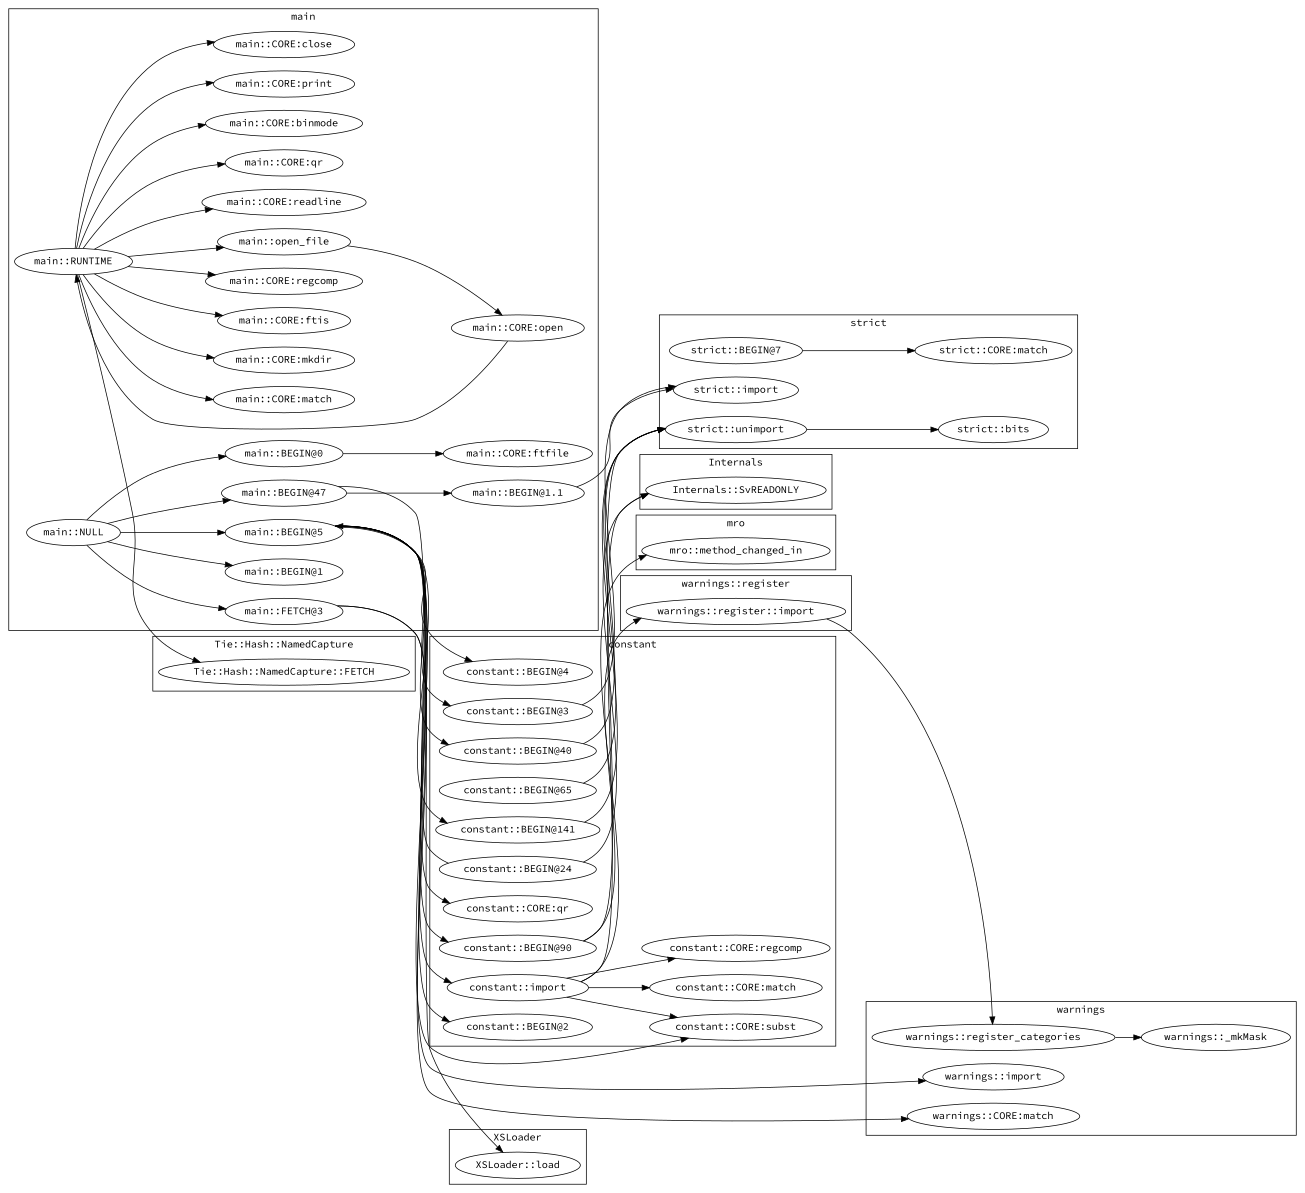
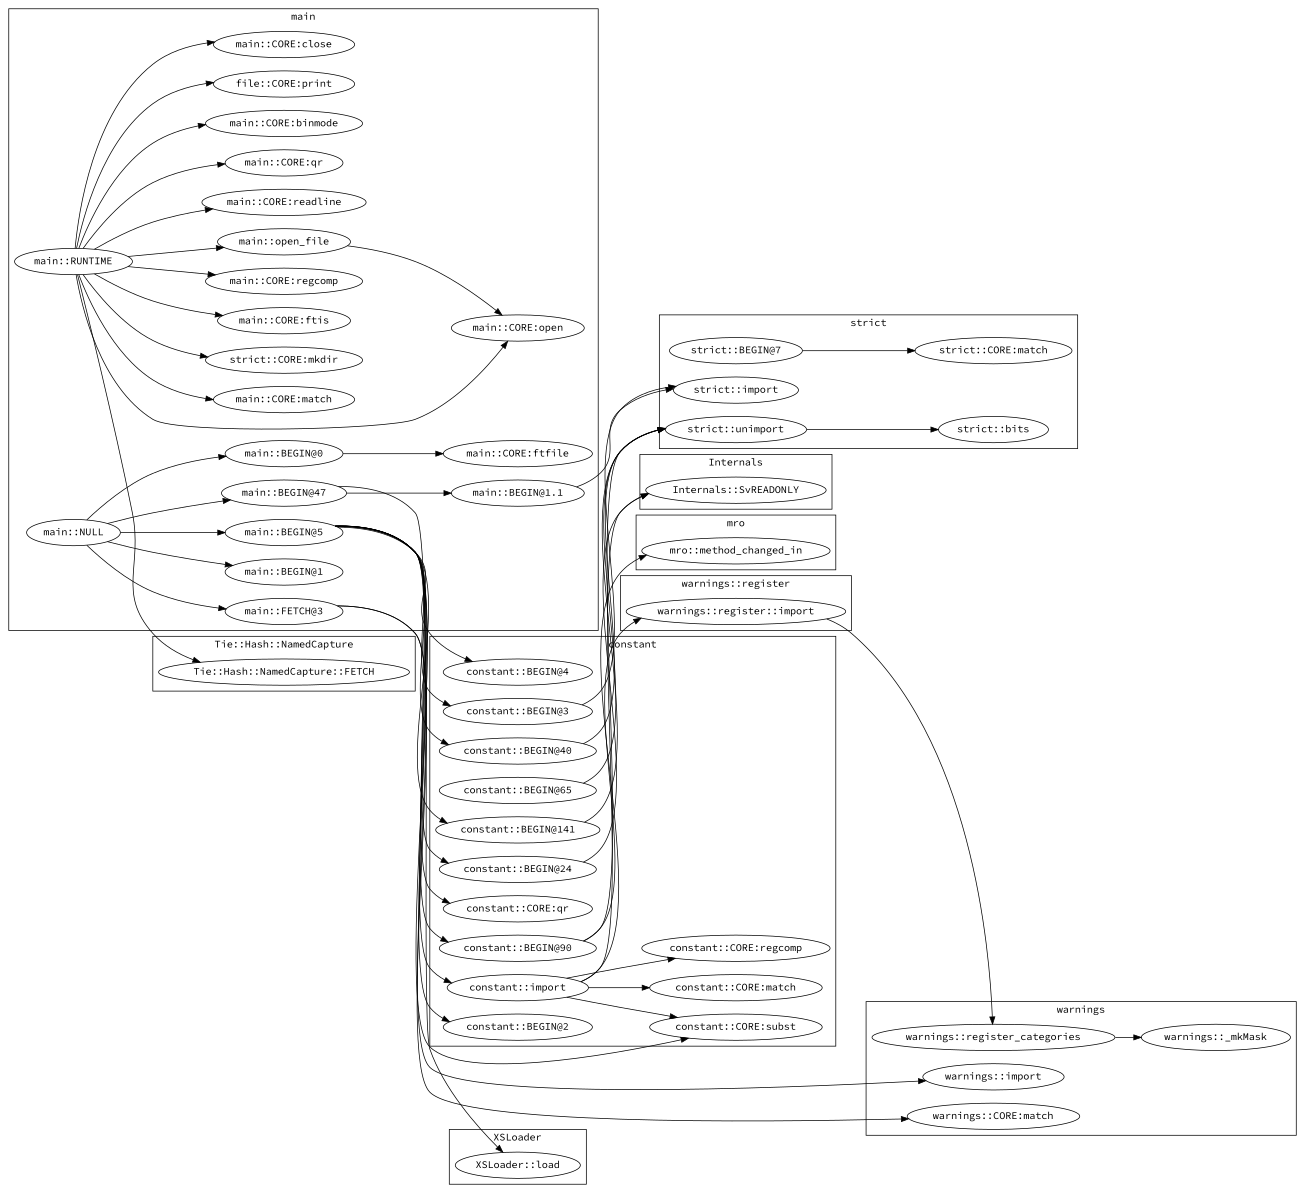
(284, 84) -> (284, 84)
(284, 360) -> (284, 360)
(265, 429) -> (257, 429)
(423, 673) -> (424, 666)
